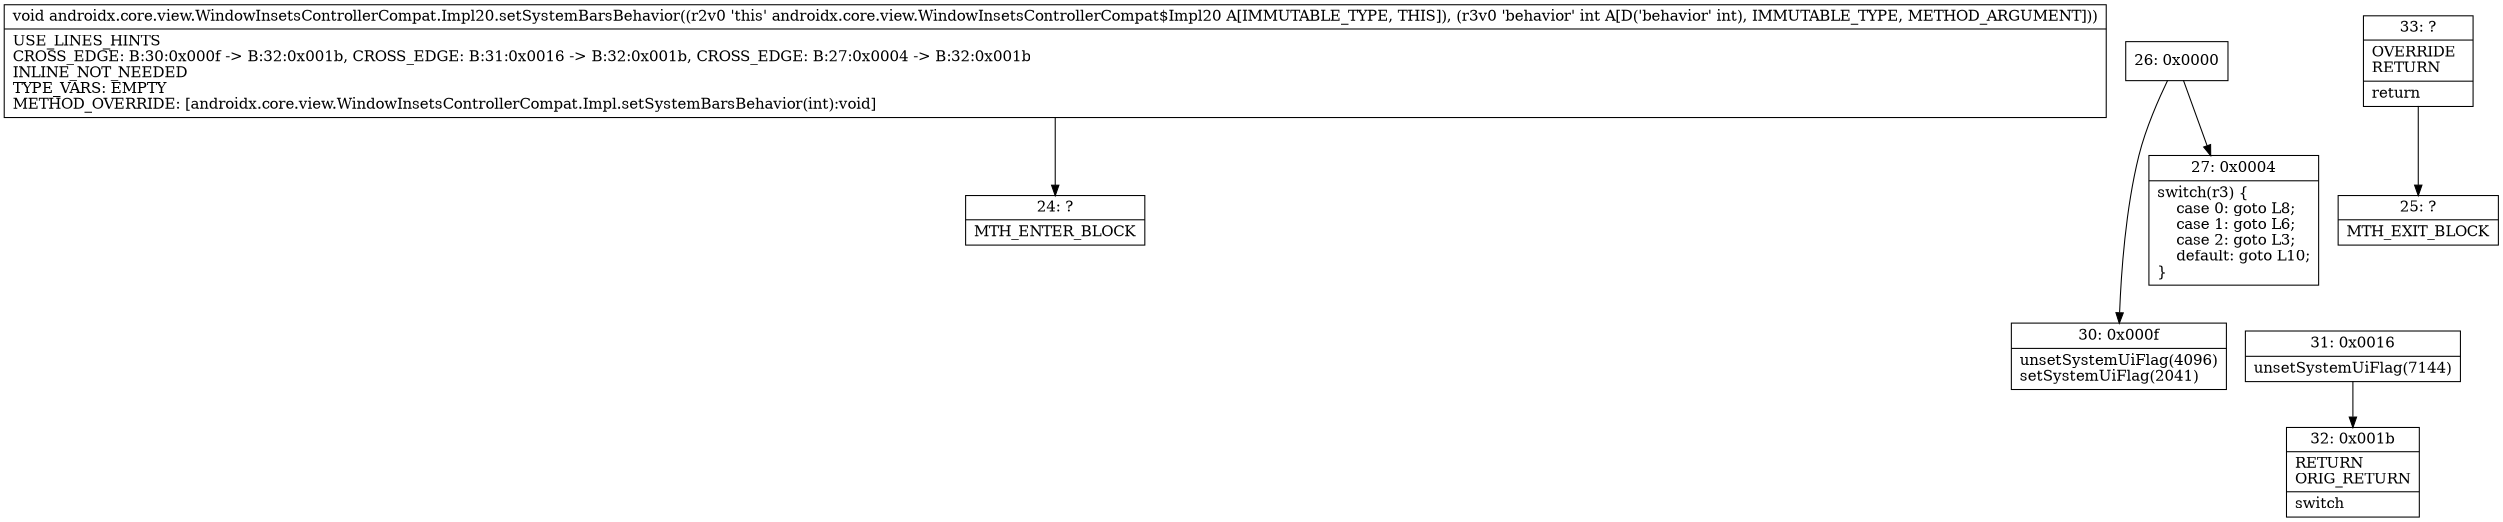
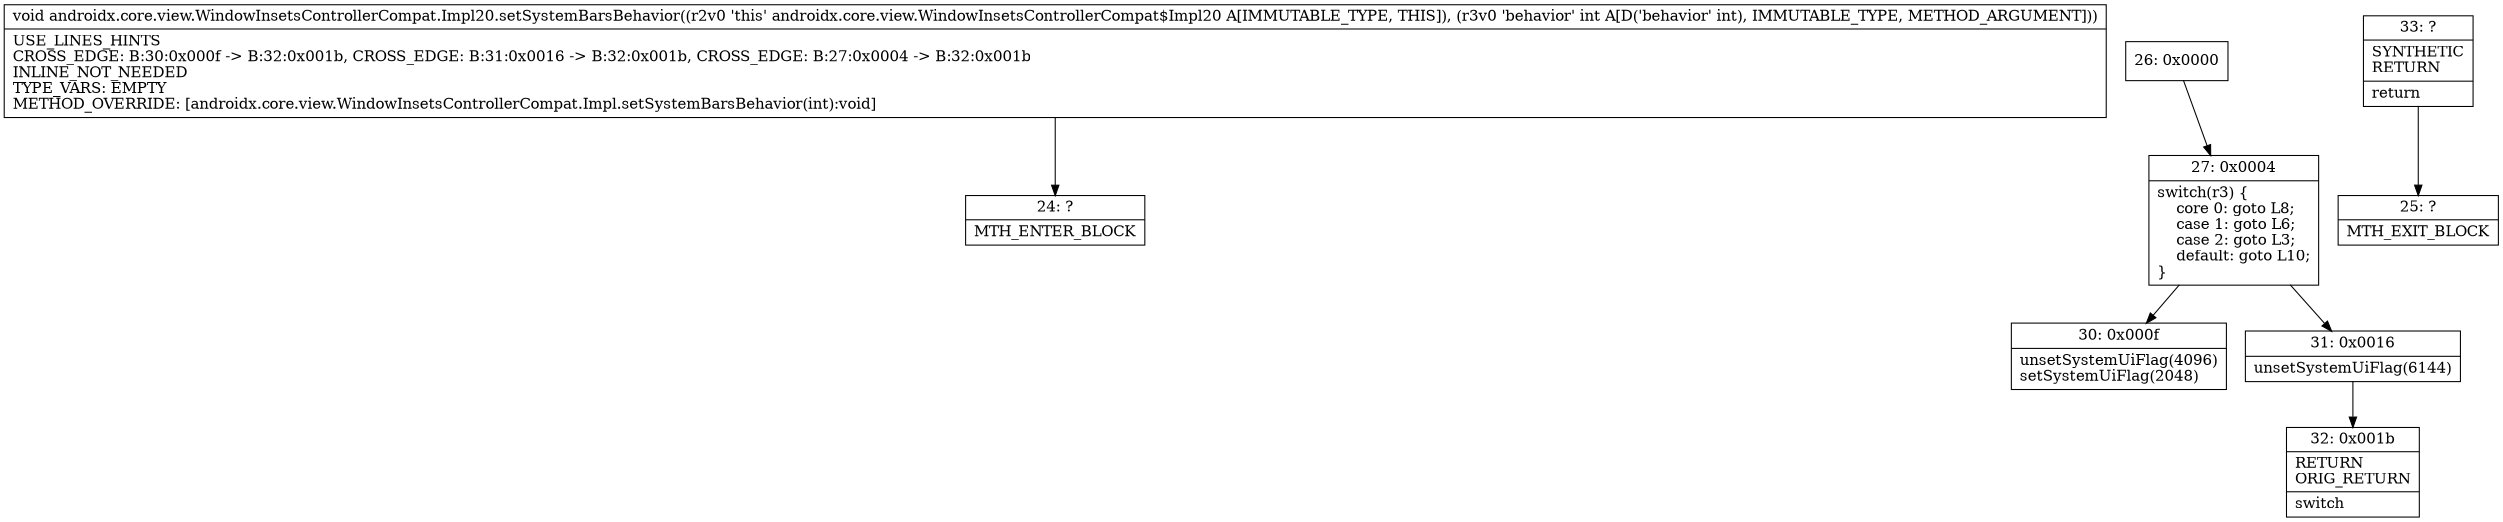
(2414, 52) -> (2418, 52)
(2131, 194) -> (2166, 300)
(2226, 209) -> (2226, 209)
none -> (2307, 304)
(2353, 368) -> (2353, 368)
(2109, 376) -> (2109, 376)
